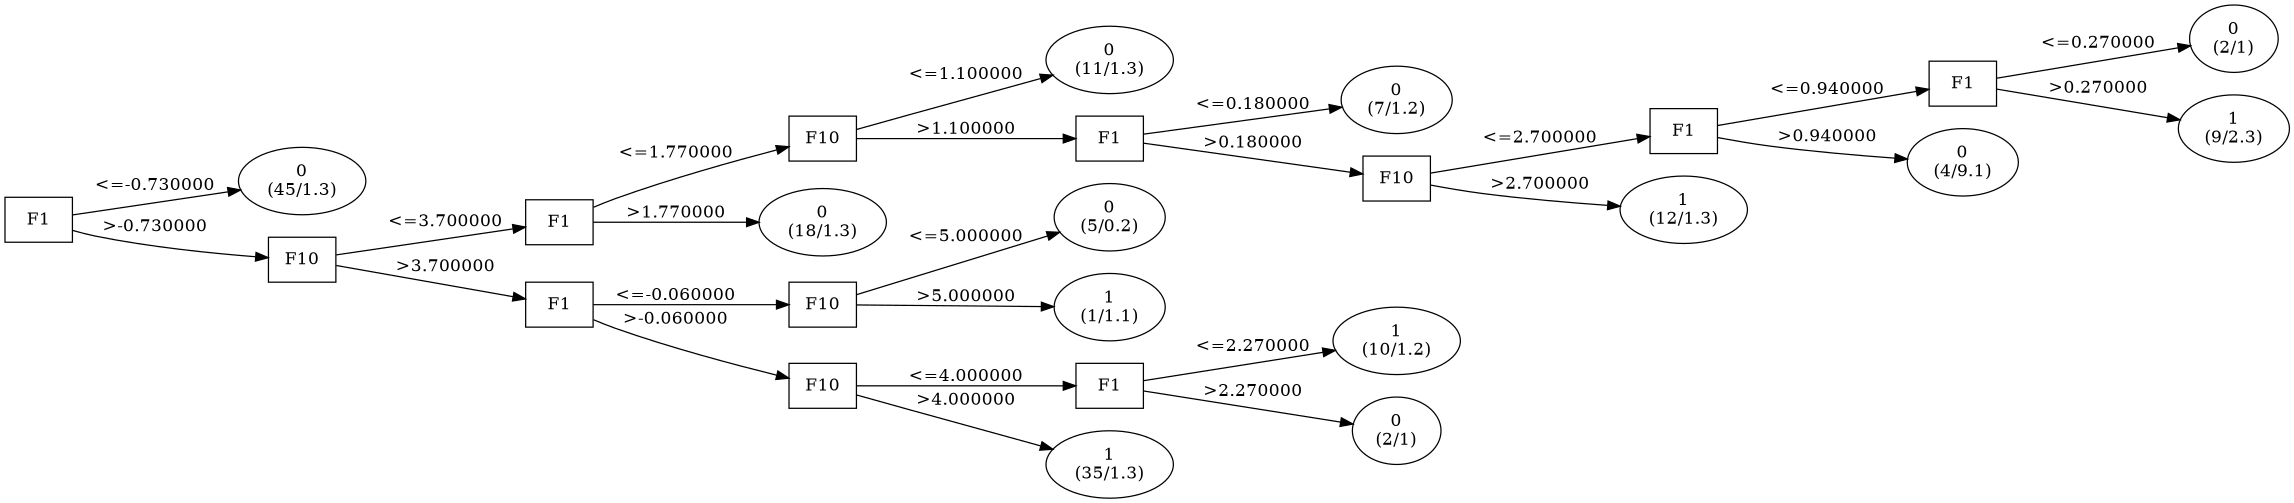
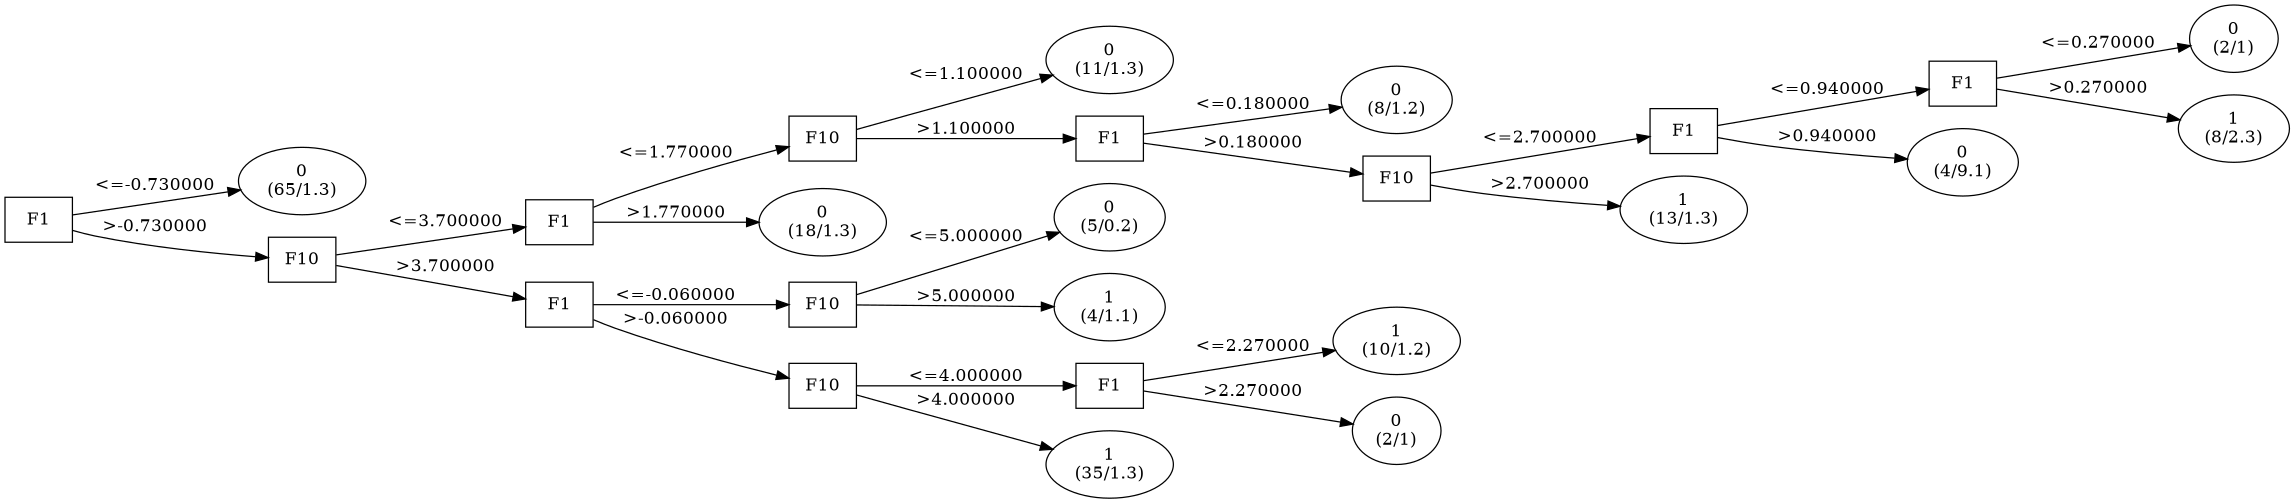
(1397, 100) -> (1397, 100)
(2234, 129) -> (2234, 129)
(302, 181) -> (302, 181)
(1684, 210) -> (1684, 210)
(1110, 307) -> (1110, 307)
